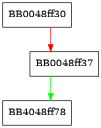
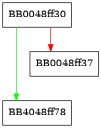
(51, 85) -> (16, 61)
